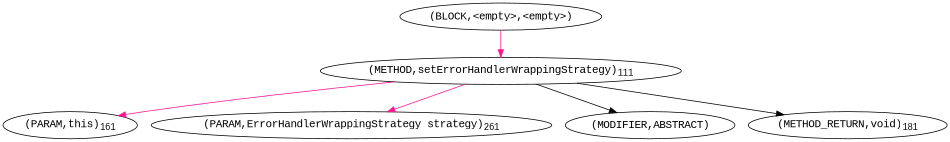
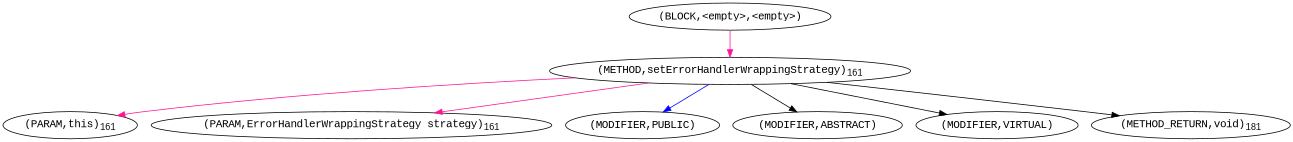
(626, 70) -> (855, 70)
(492, 124) -> (492, 124)
none -> (643, 125)
none -> (997, 125)
